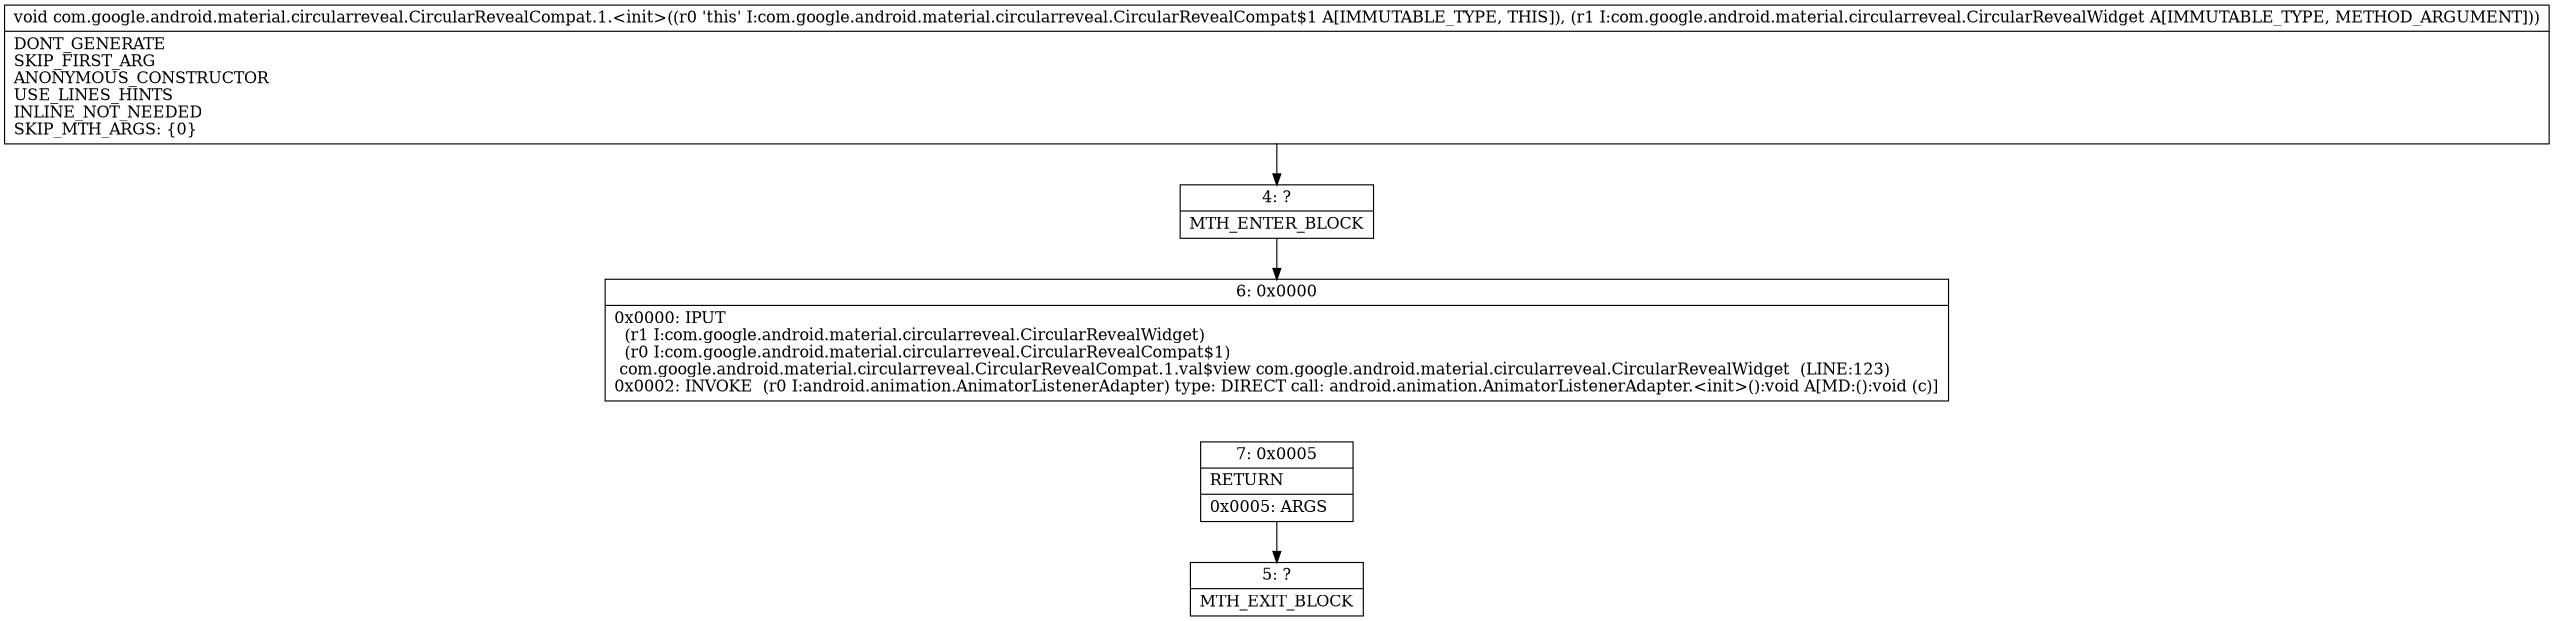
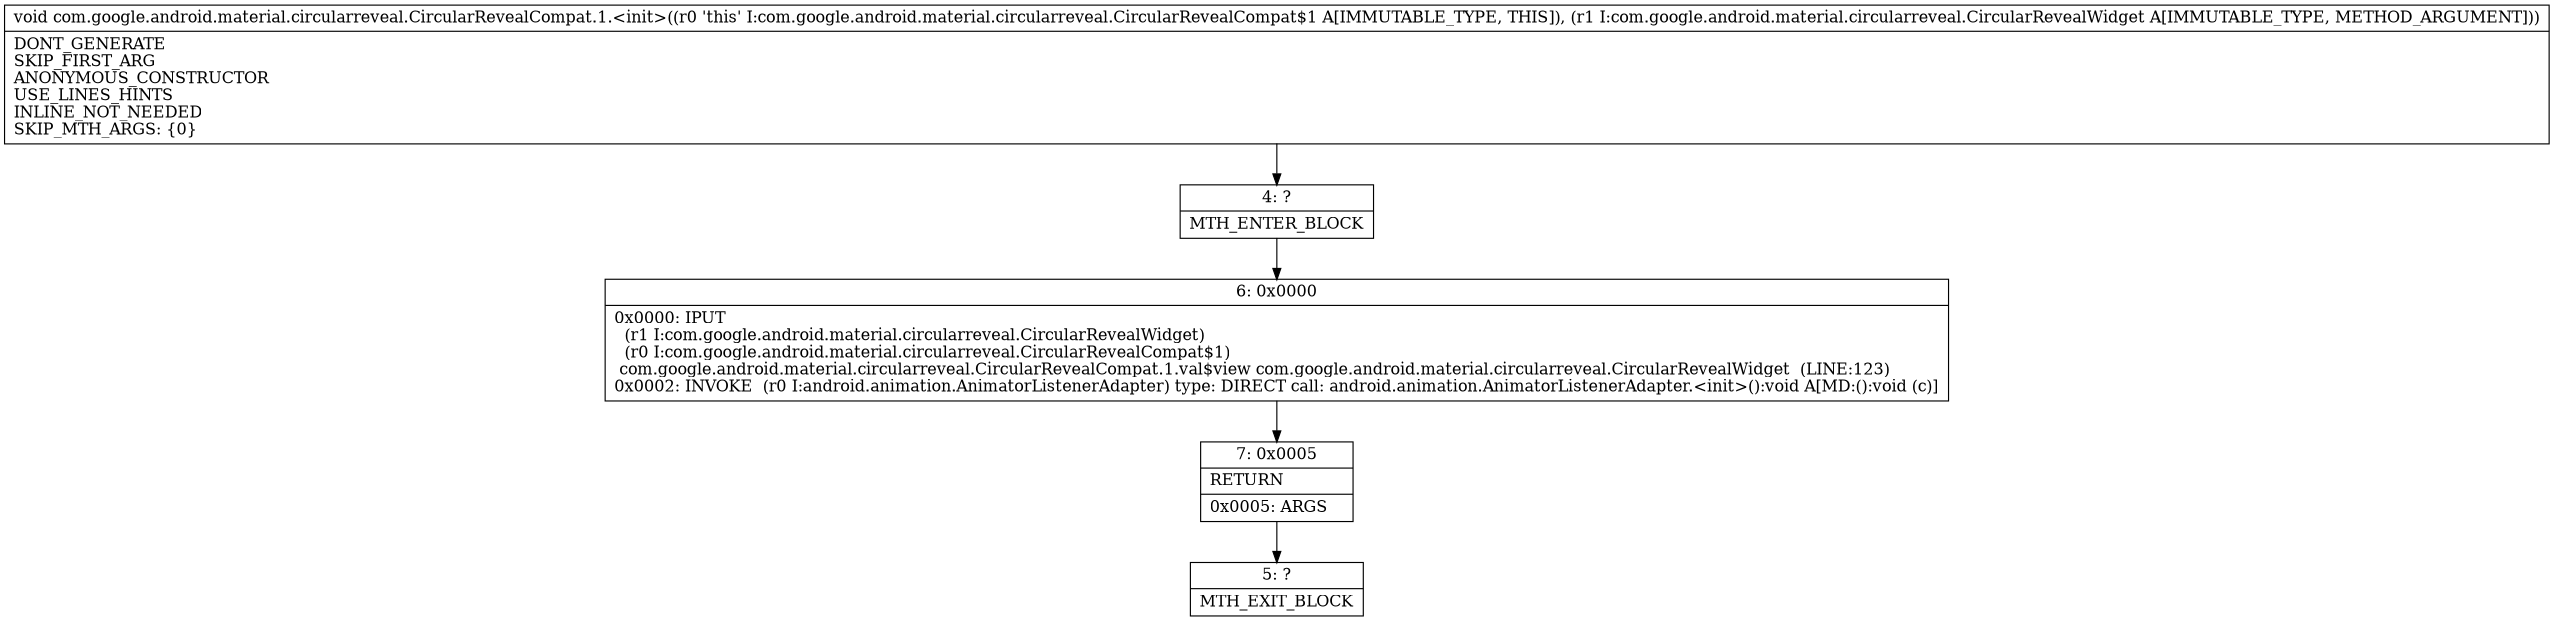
none -> (1277, 416)
